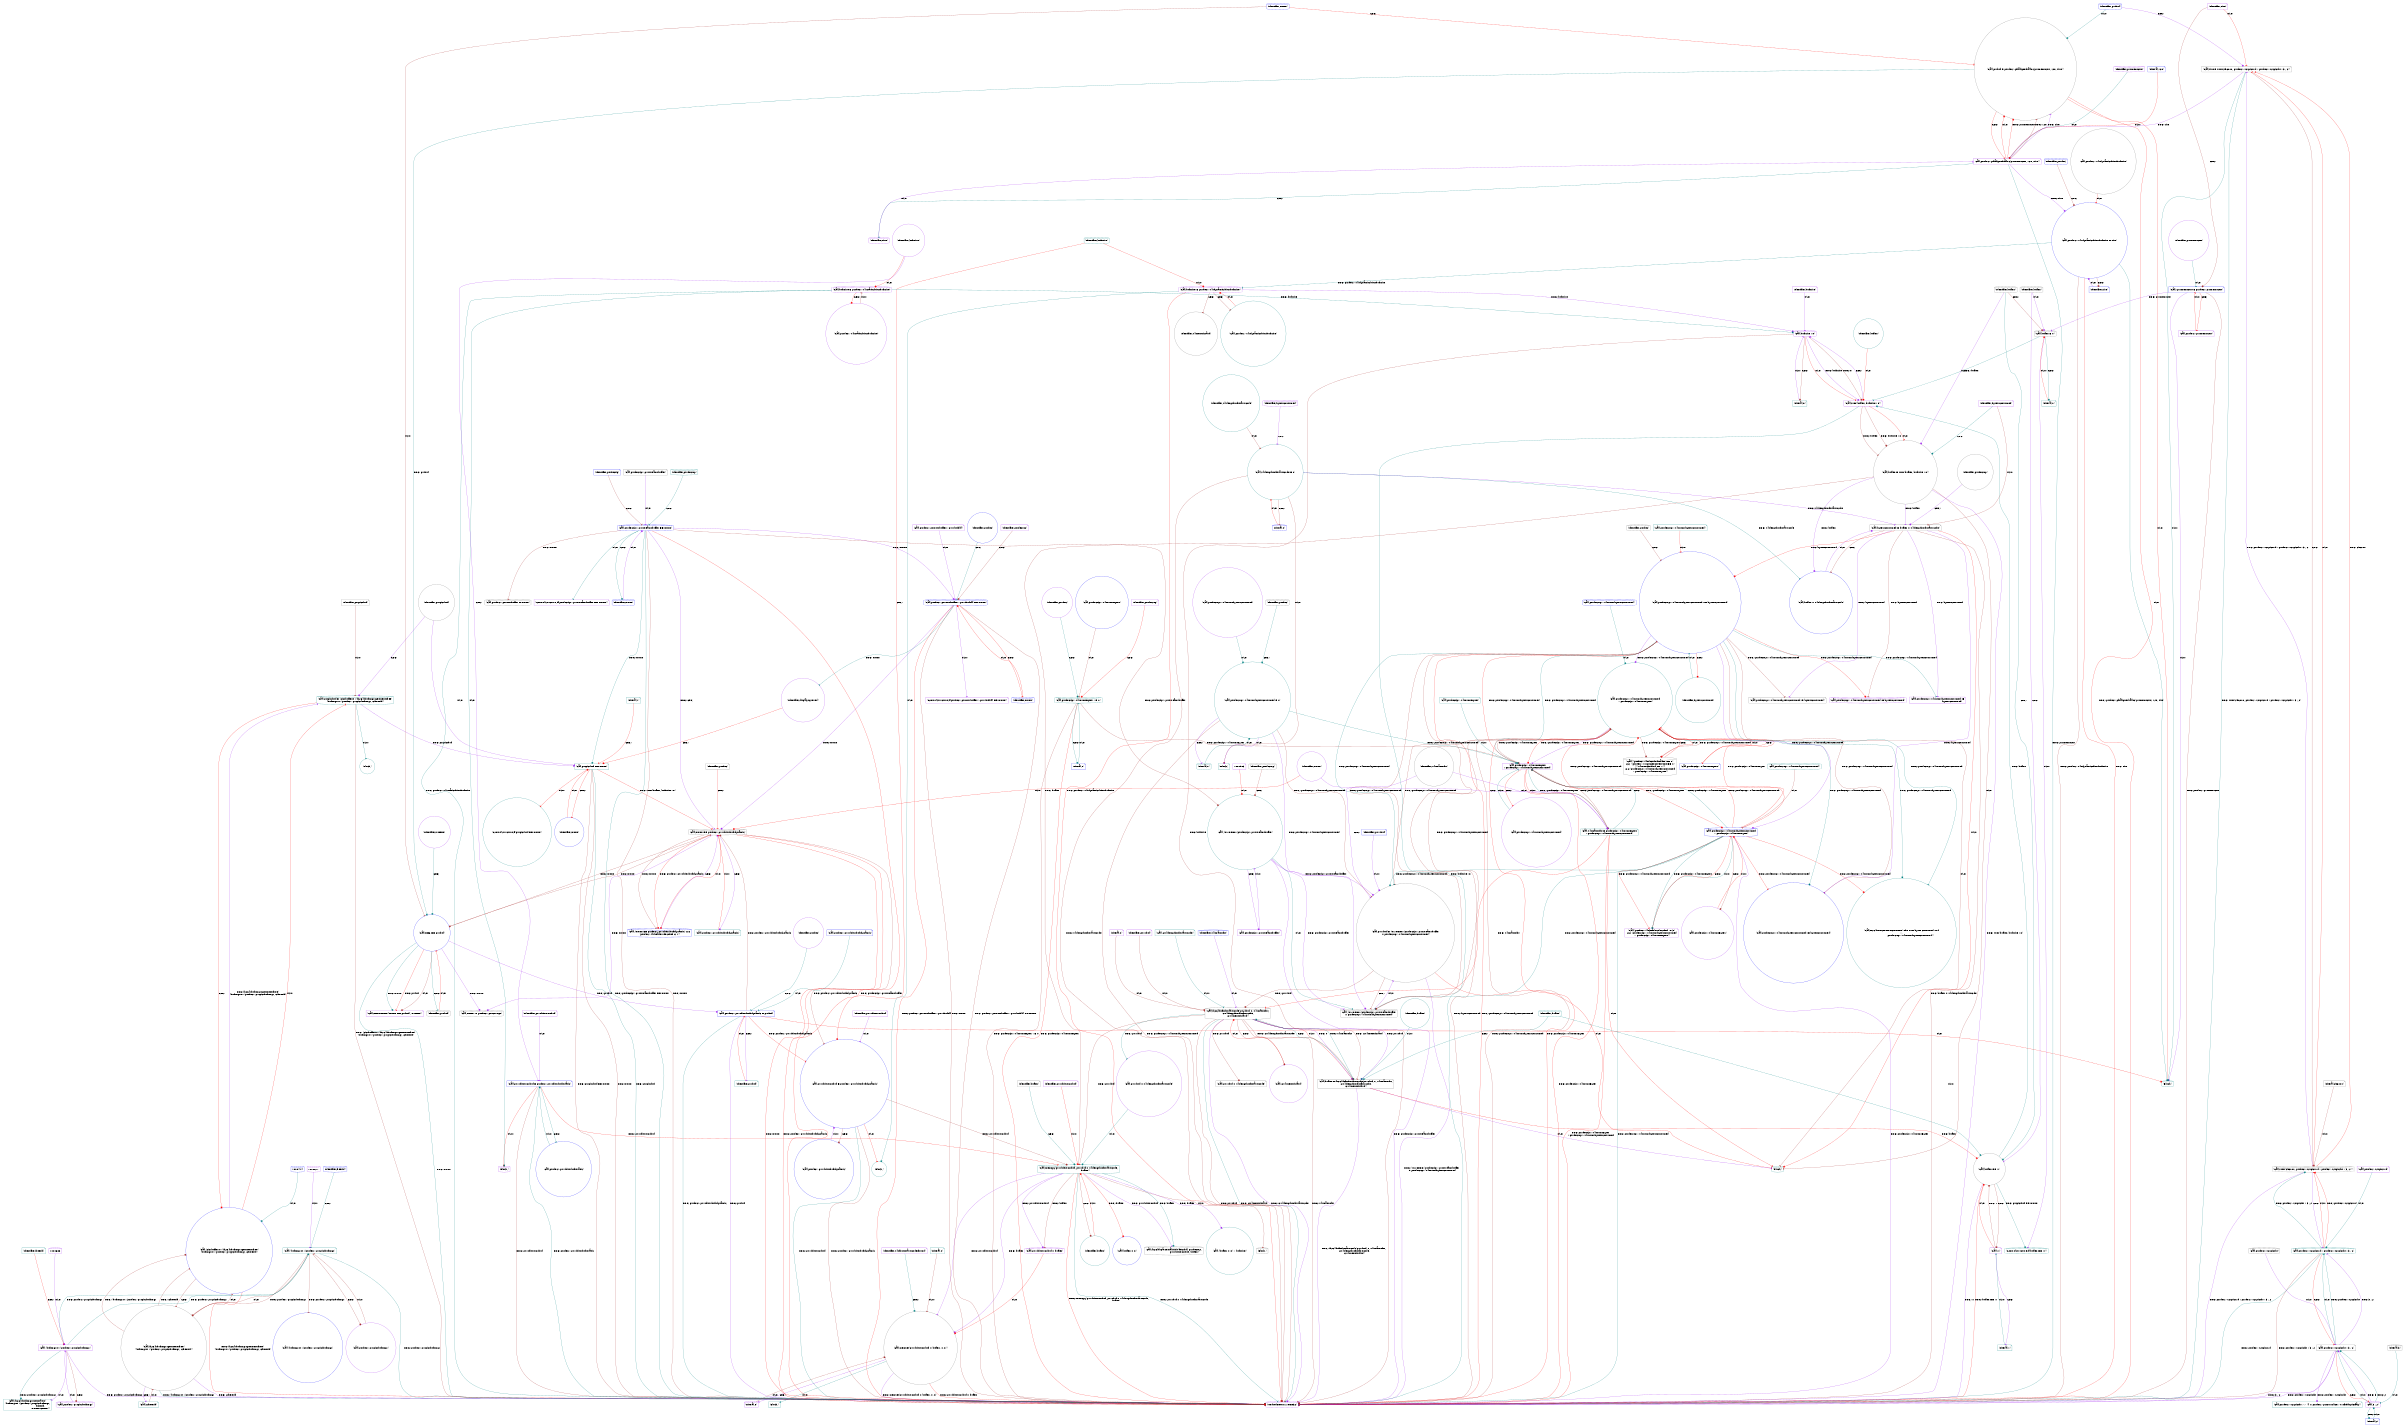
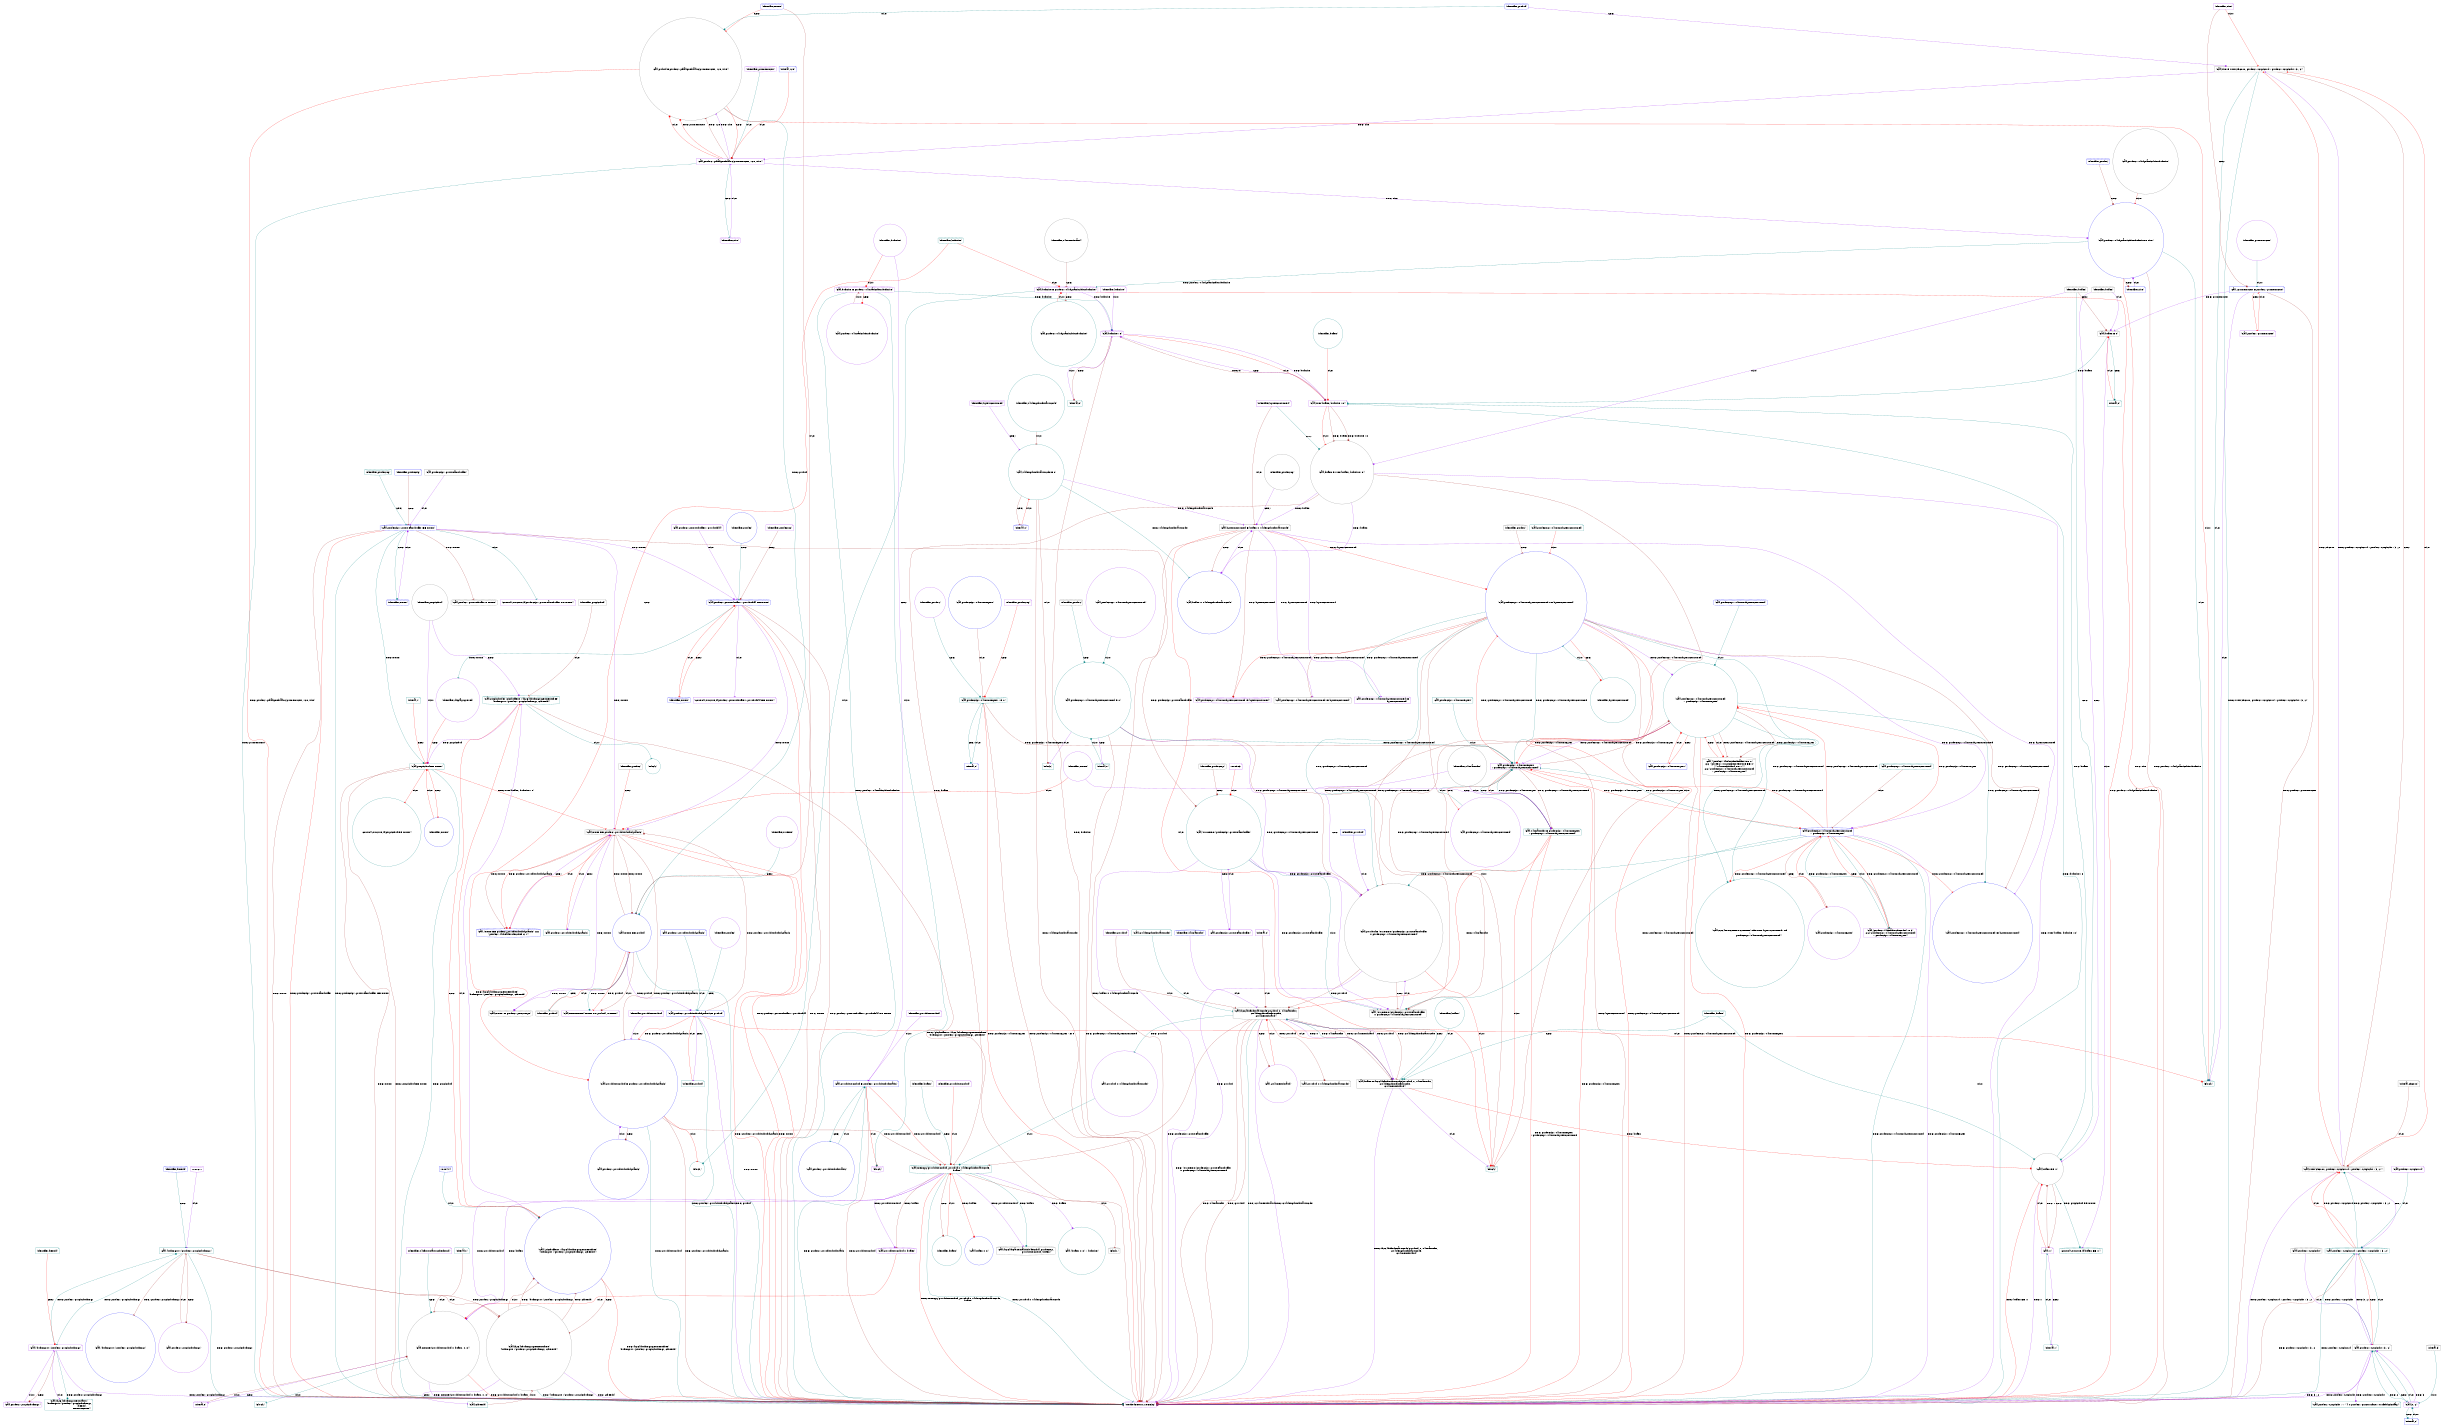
(1206, 302) -> (1066, 274)
(687, 700) -> (621, 700)
(432, 933) -> (632, 933)
(55, 1251) -> none
(2342, 1384) -> (2388, 1378)
